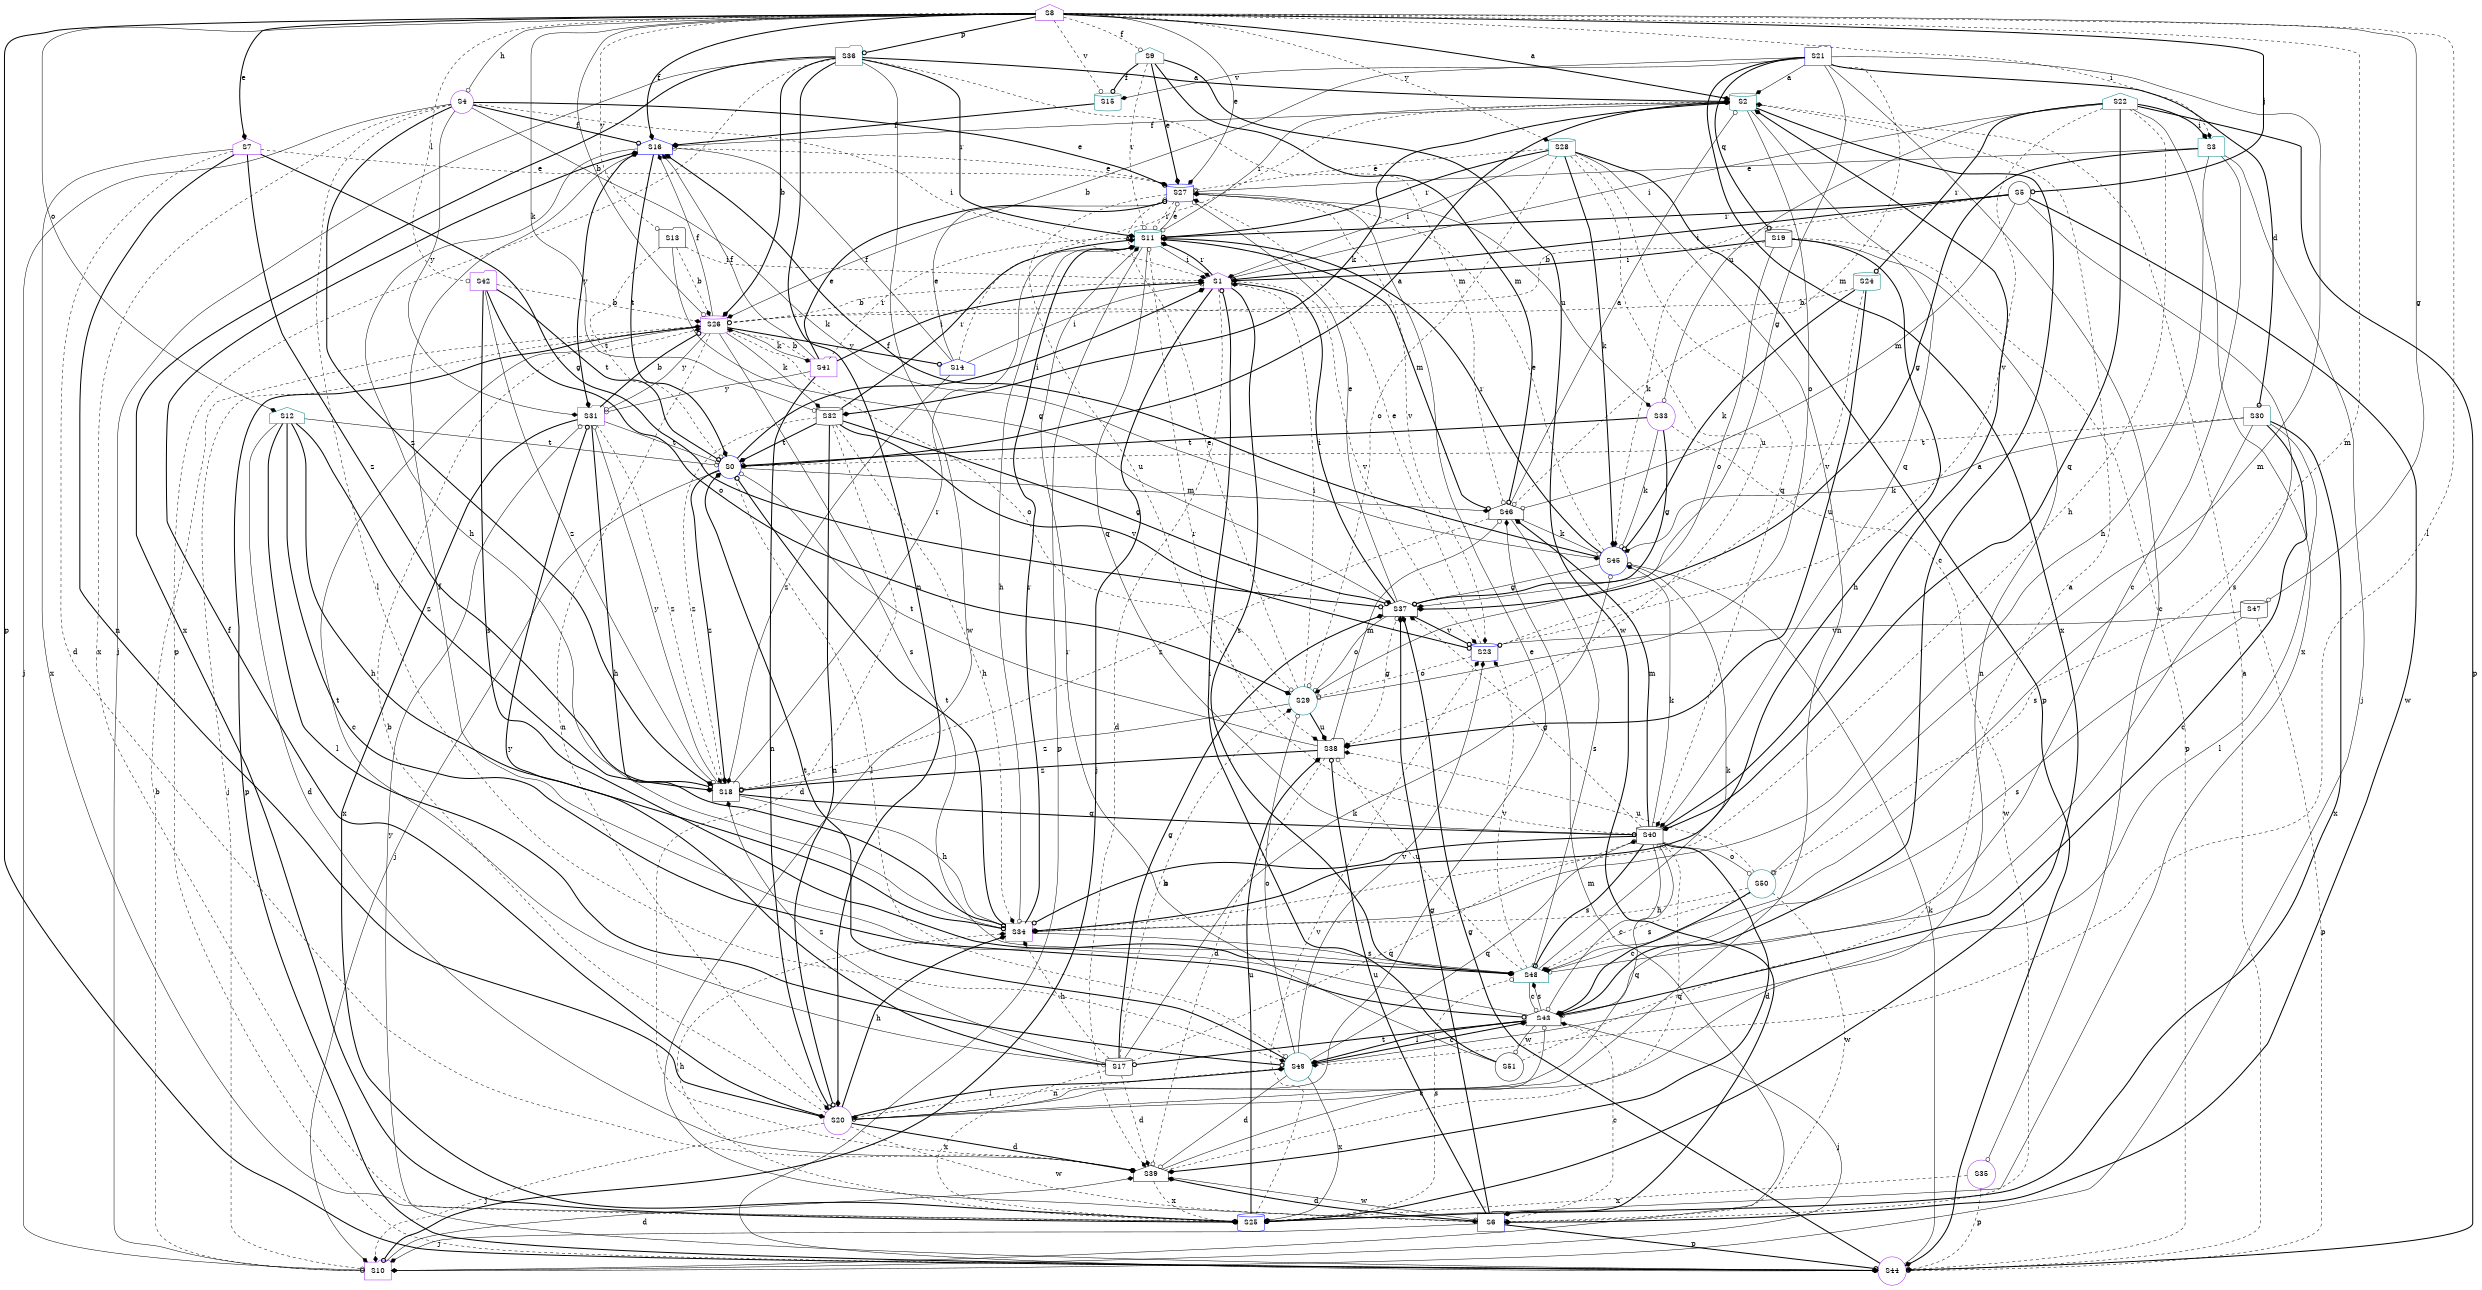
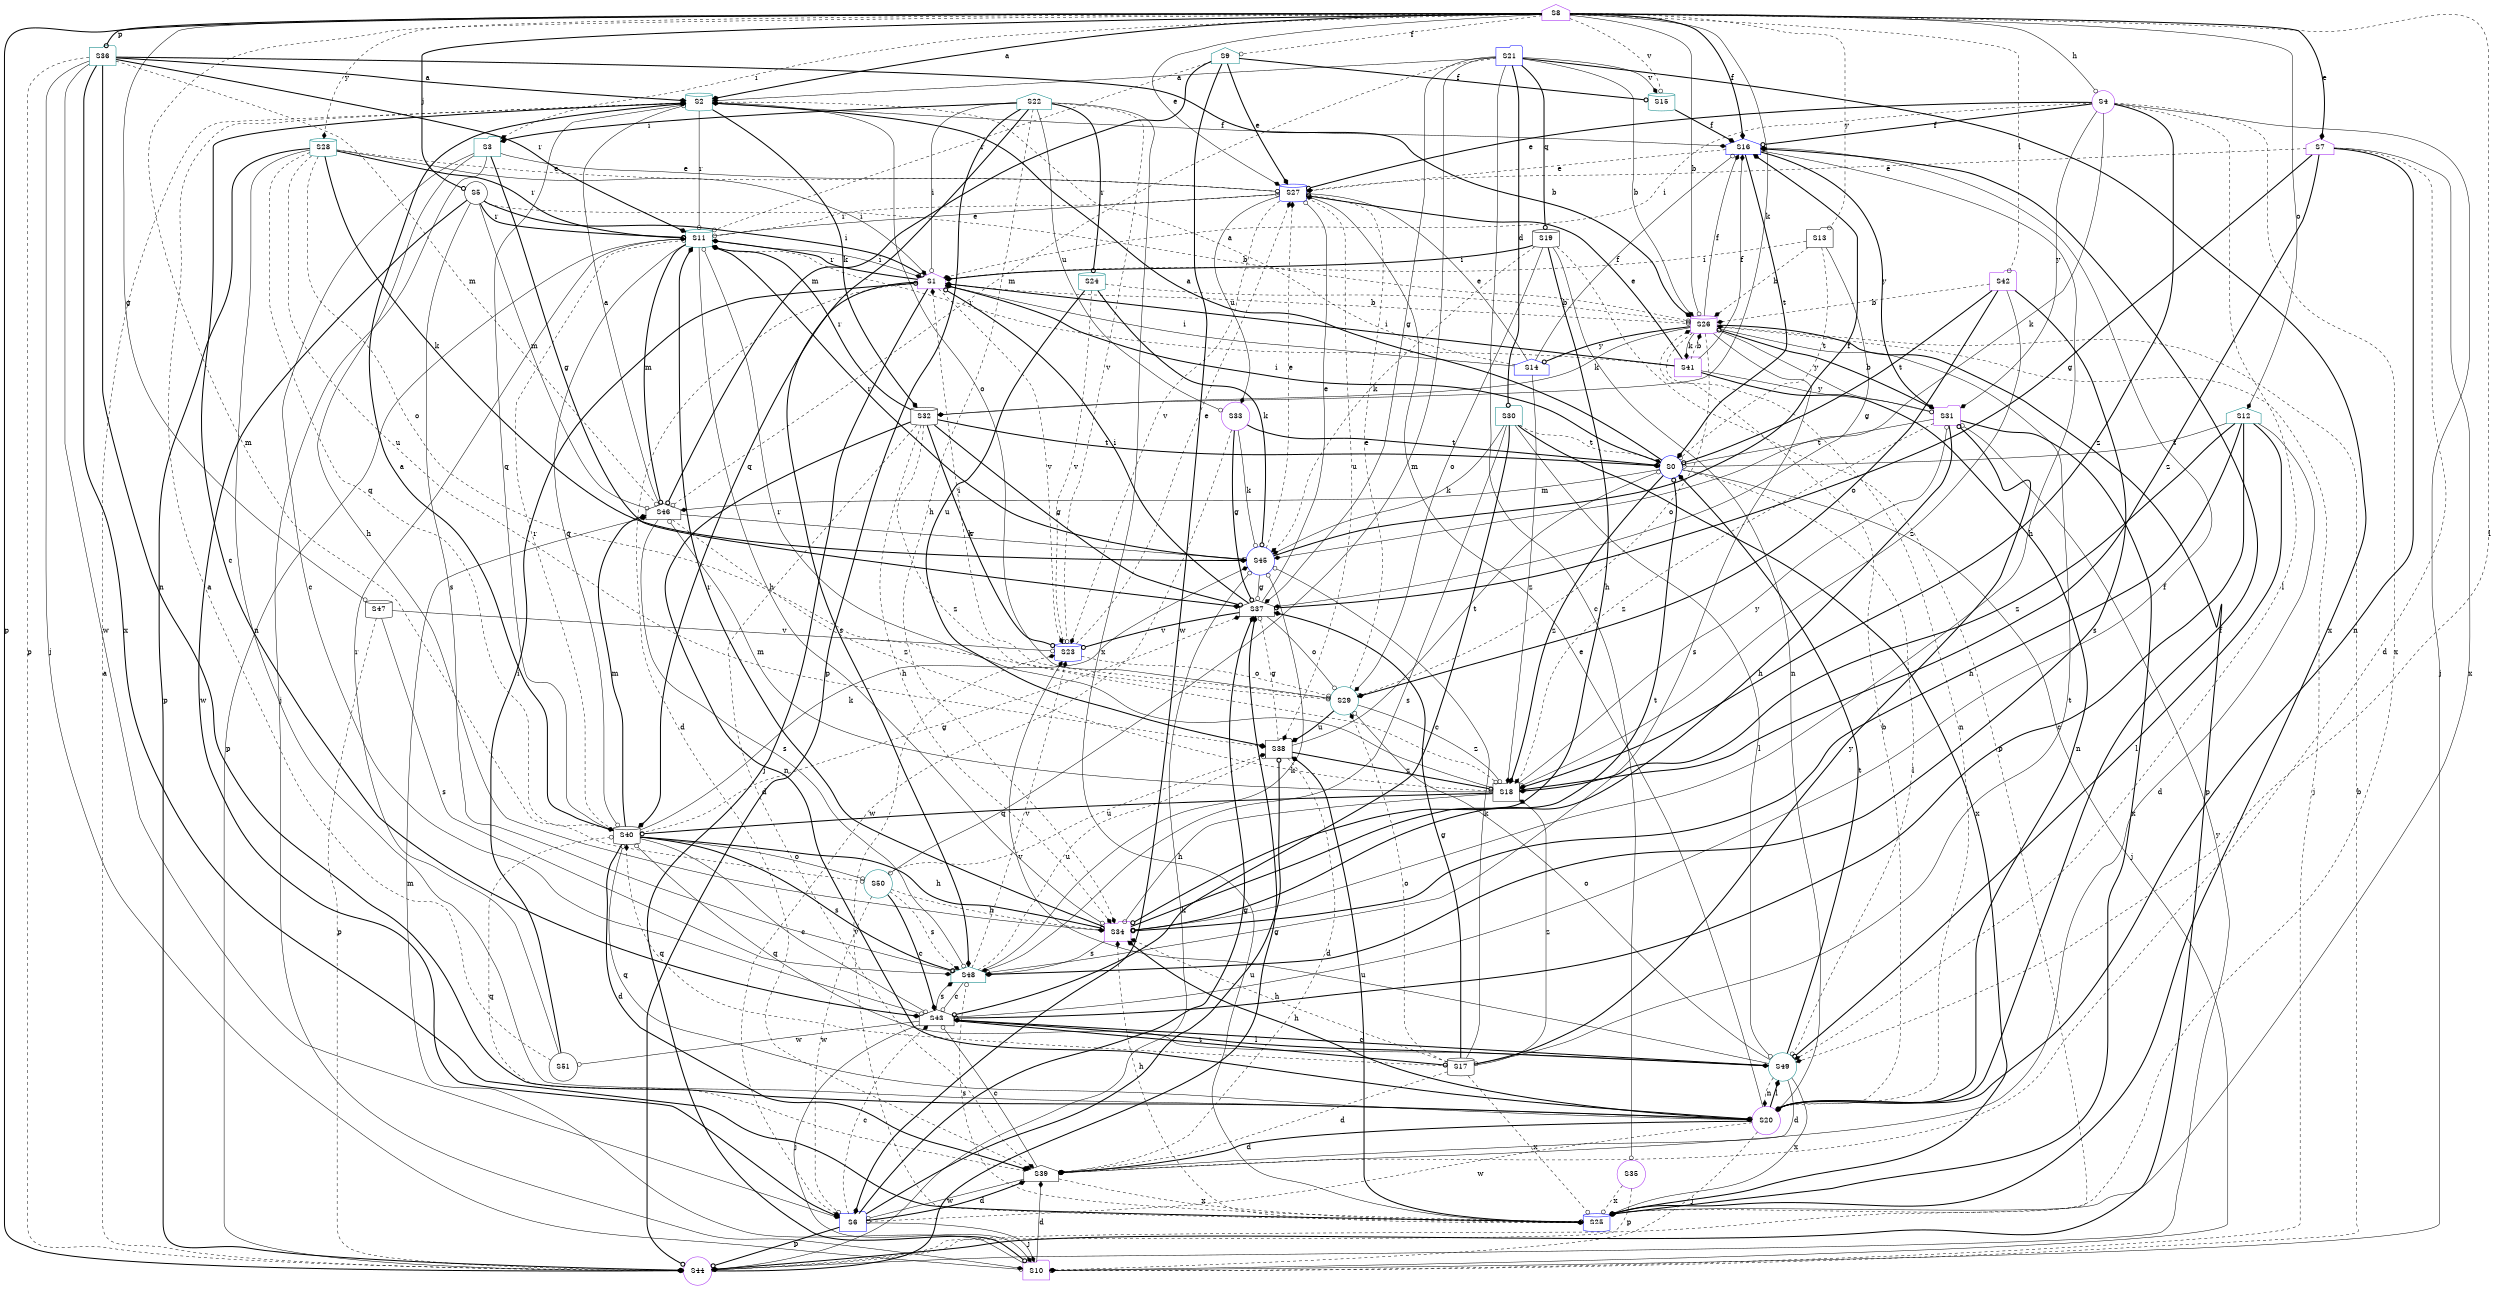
(531, 70) -> (1552, 391)
(1372, 615) -> (1028, 768)
